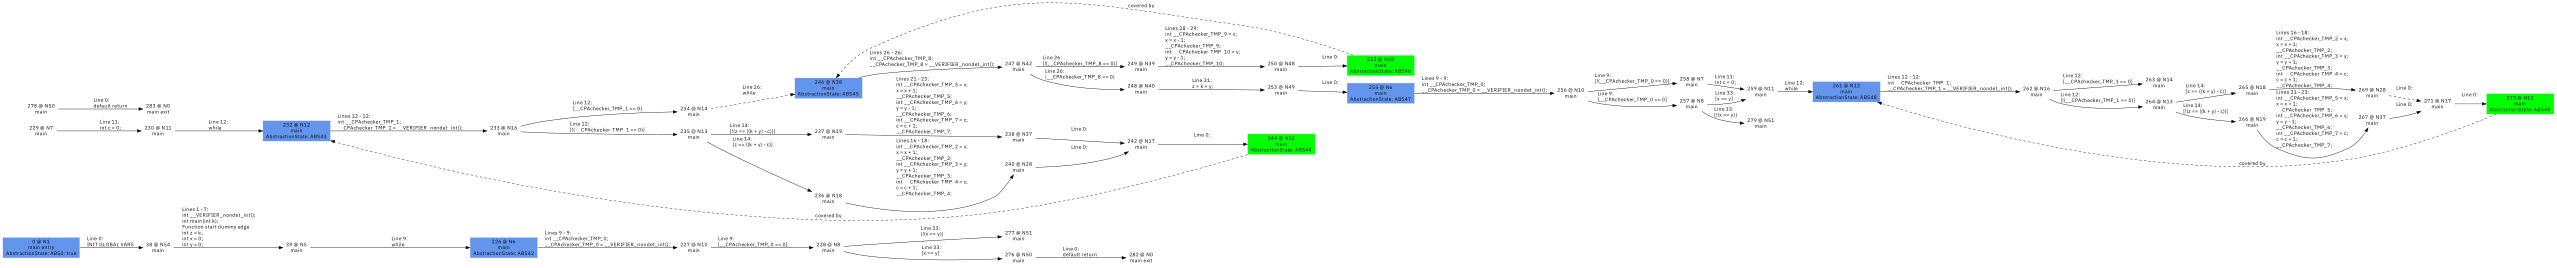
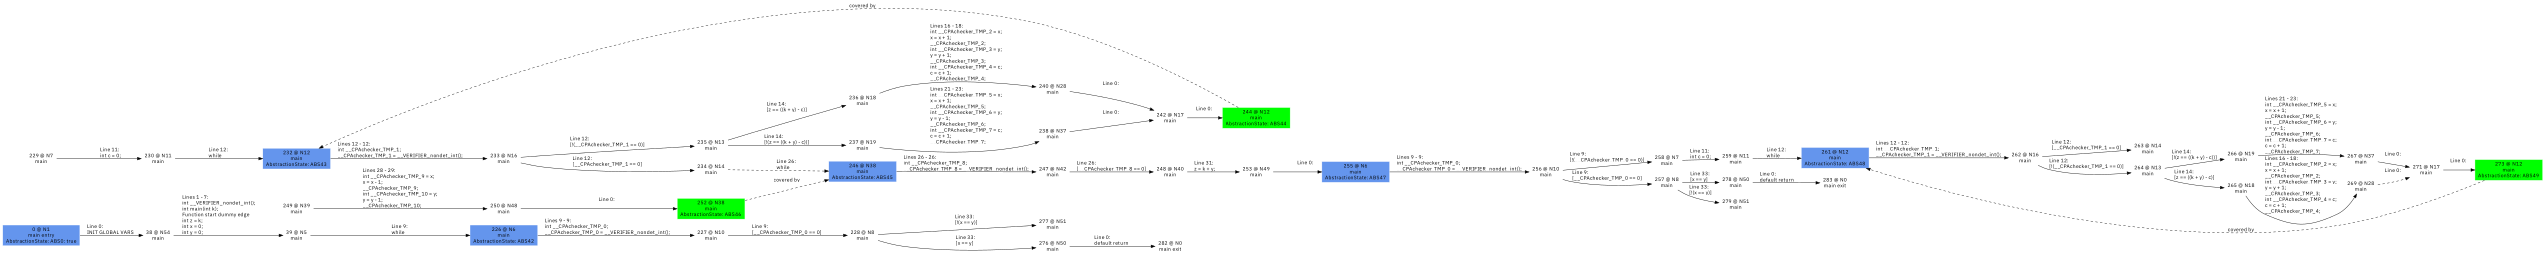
(1078, 67) -> none
(1725, 104) -> (1699, 183)
